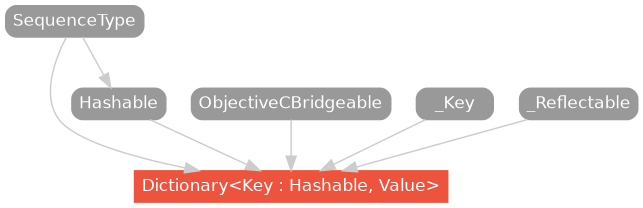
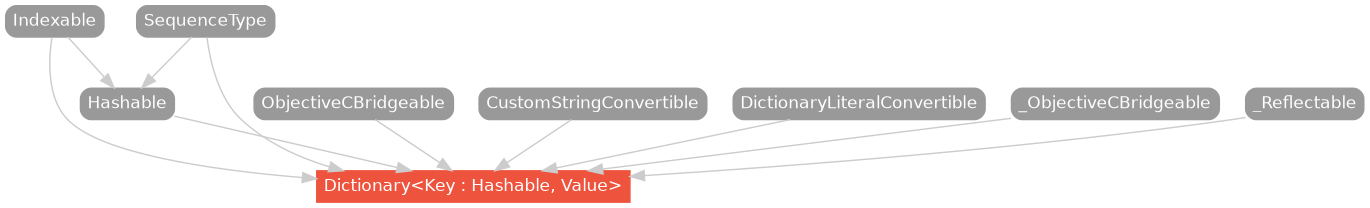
none -> (55, 21)
(455, 104) -> (1115, 104)
none -> (593, 104)
none -> (859, 104)
